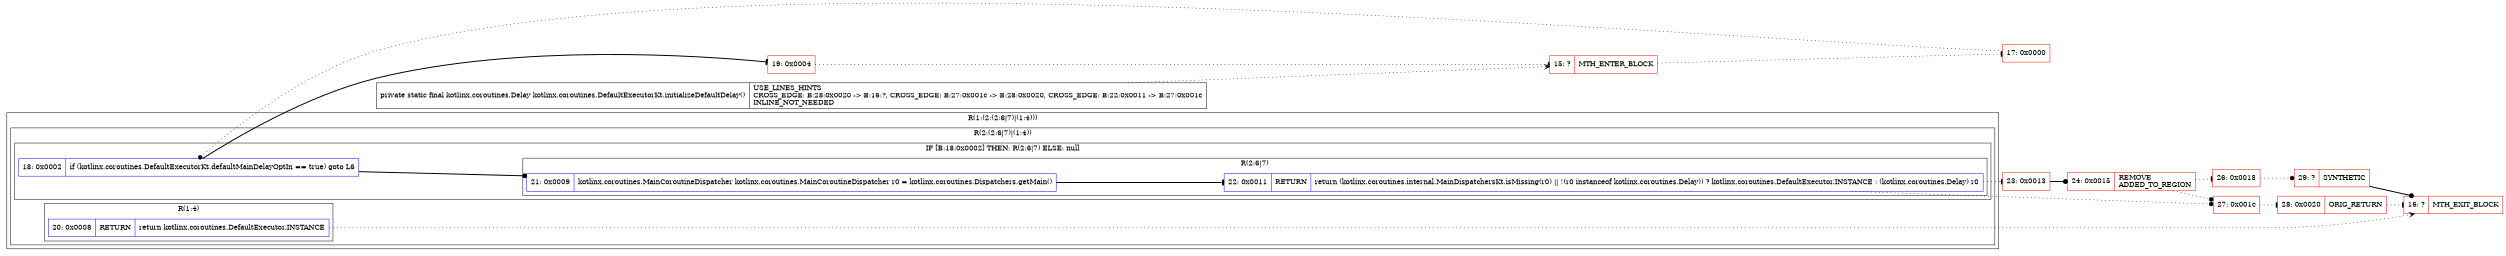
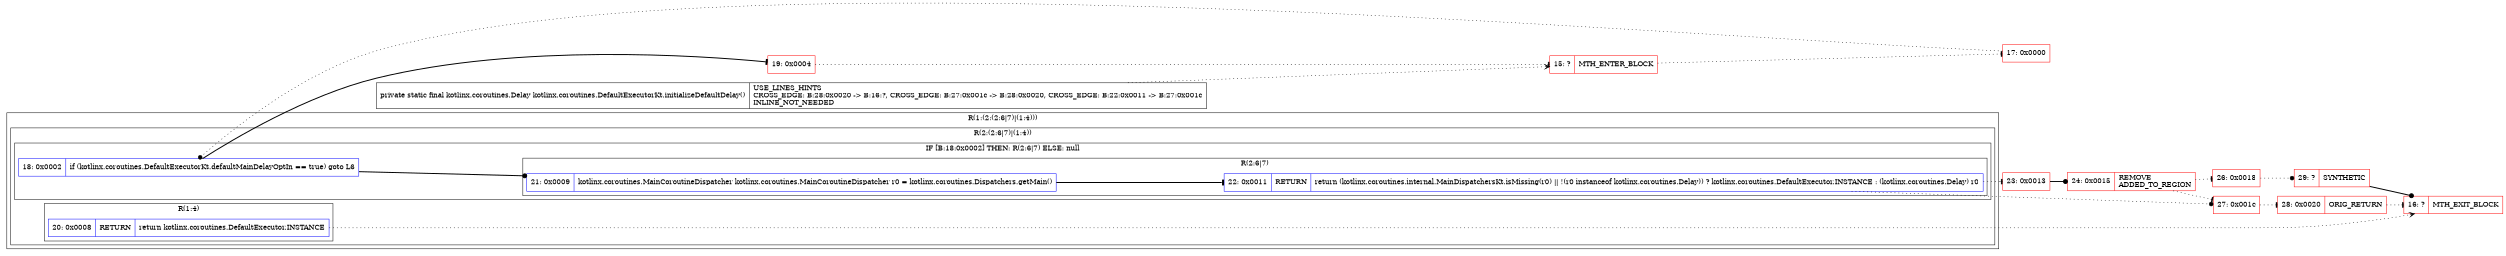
(2191, 195) -> (2192, 195)
